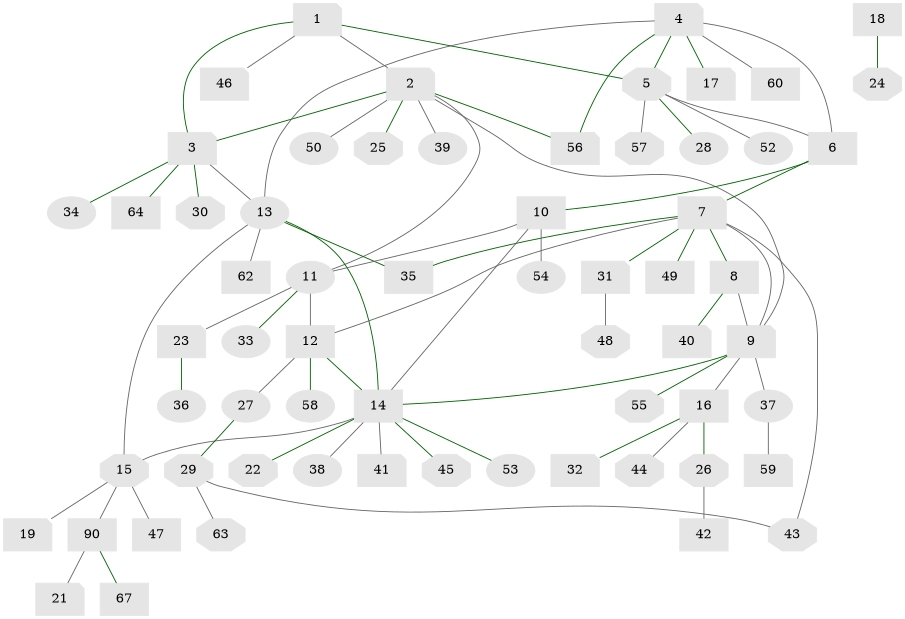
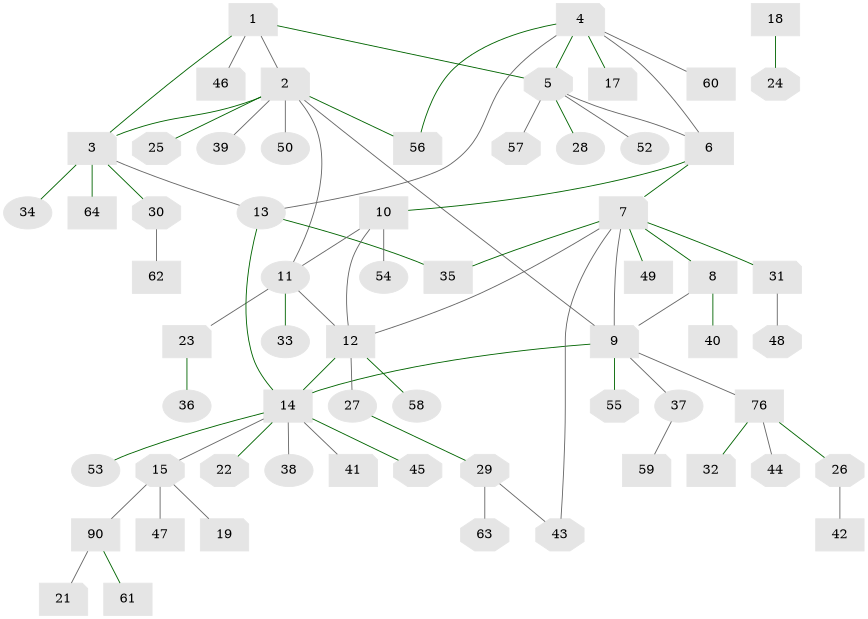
(255, 245) -> (157, 245)
(460, 309) -> (348, 275)
(152, 321) -> none
(704, 406) -> (759, 406)
(124, 599) -> (128, 599)
